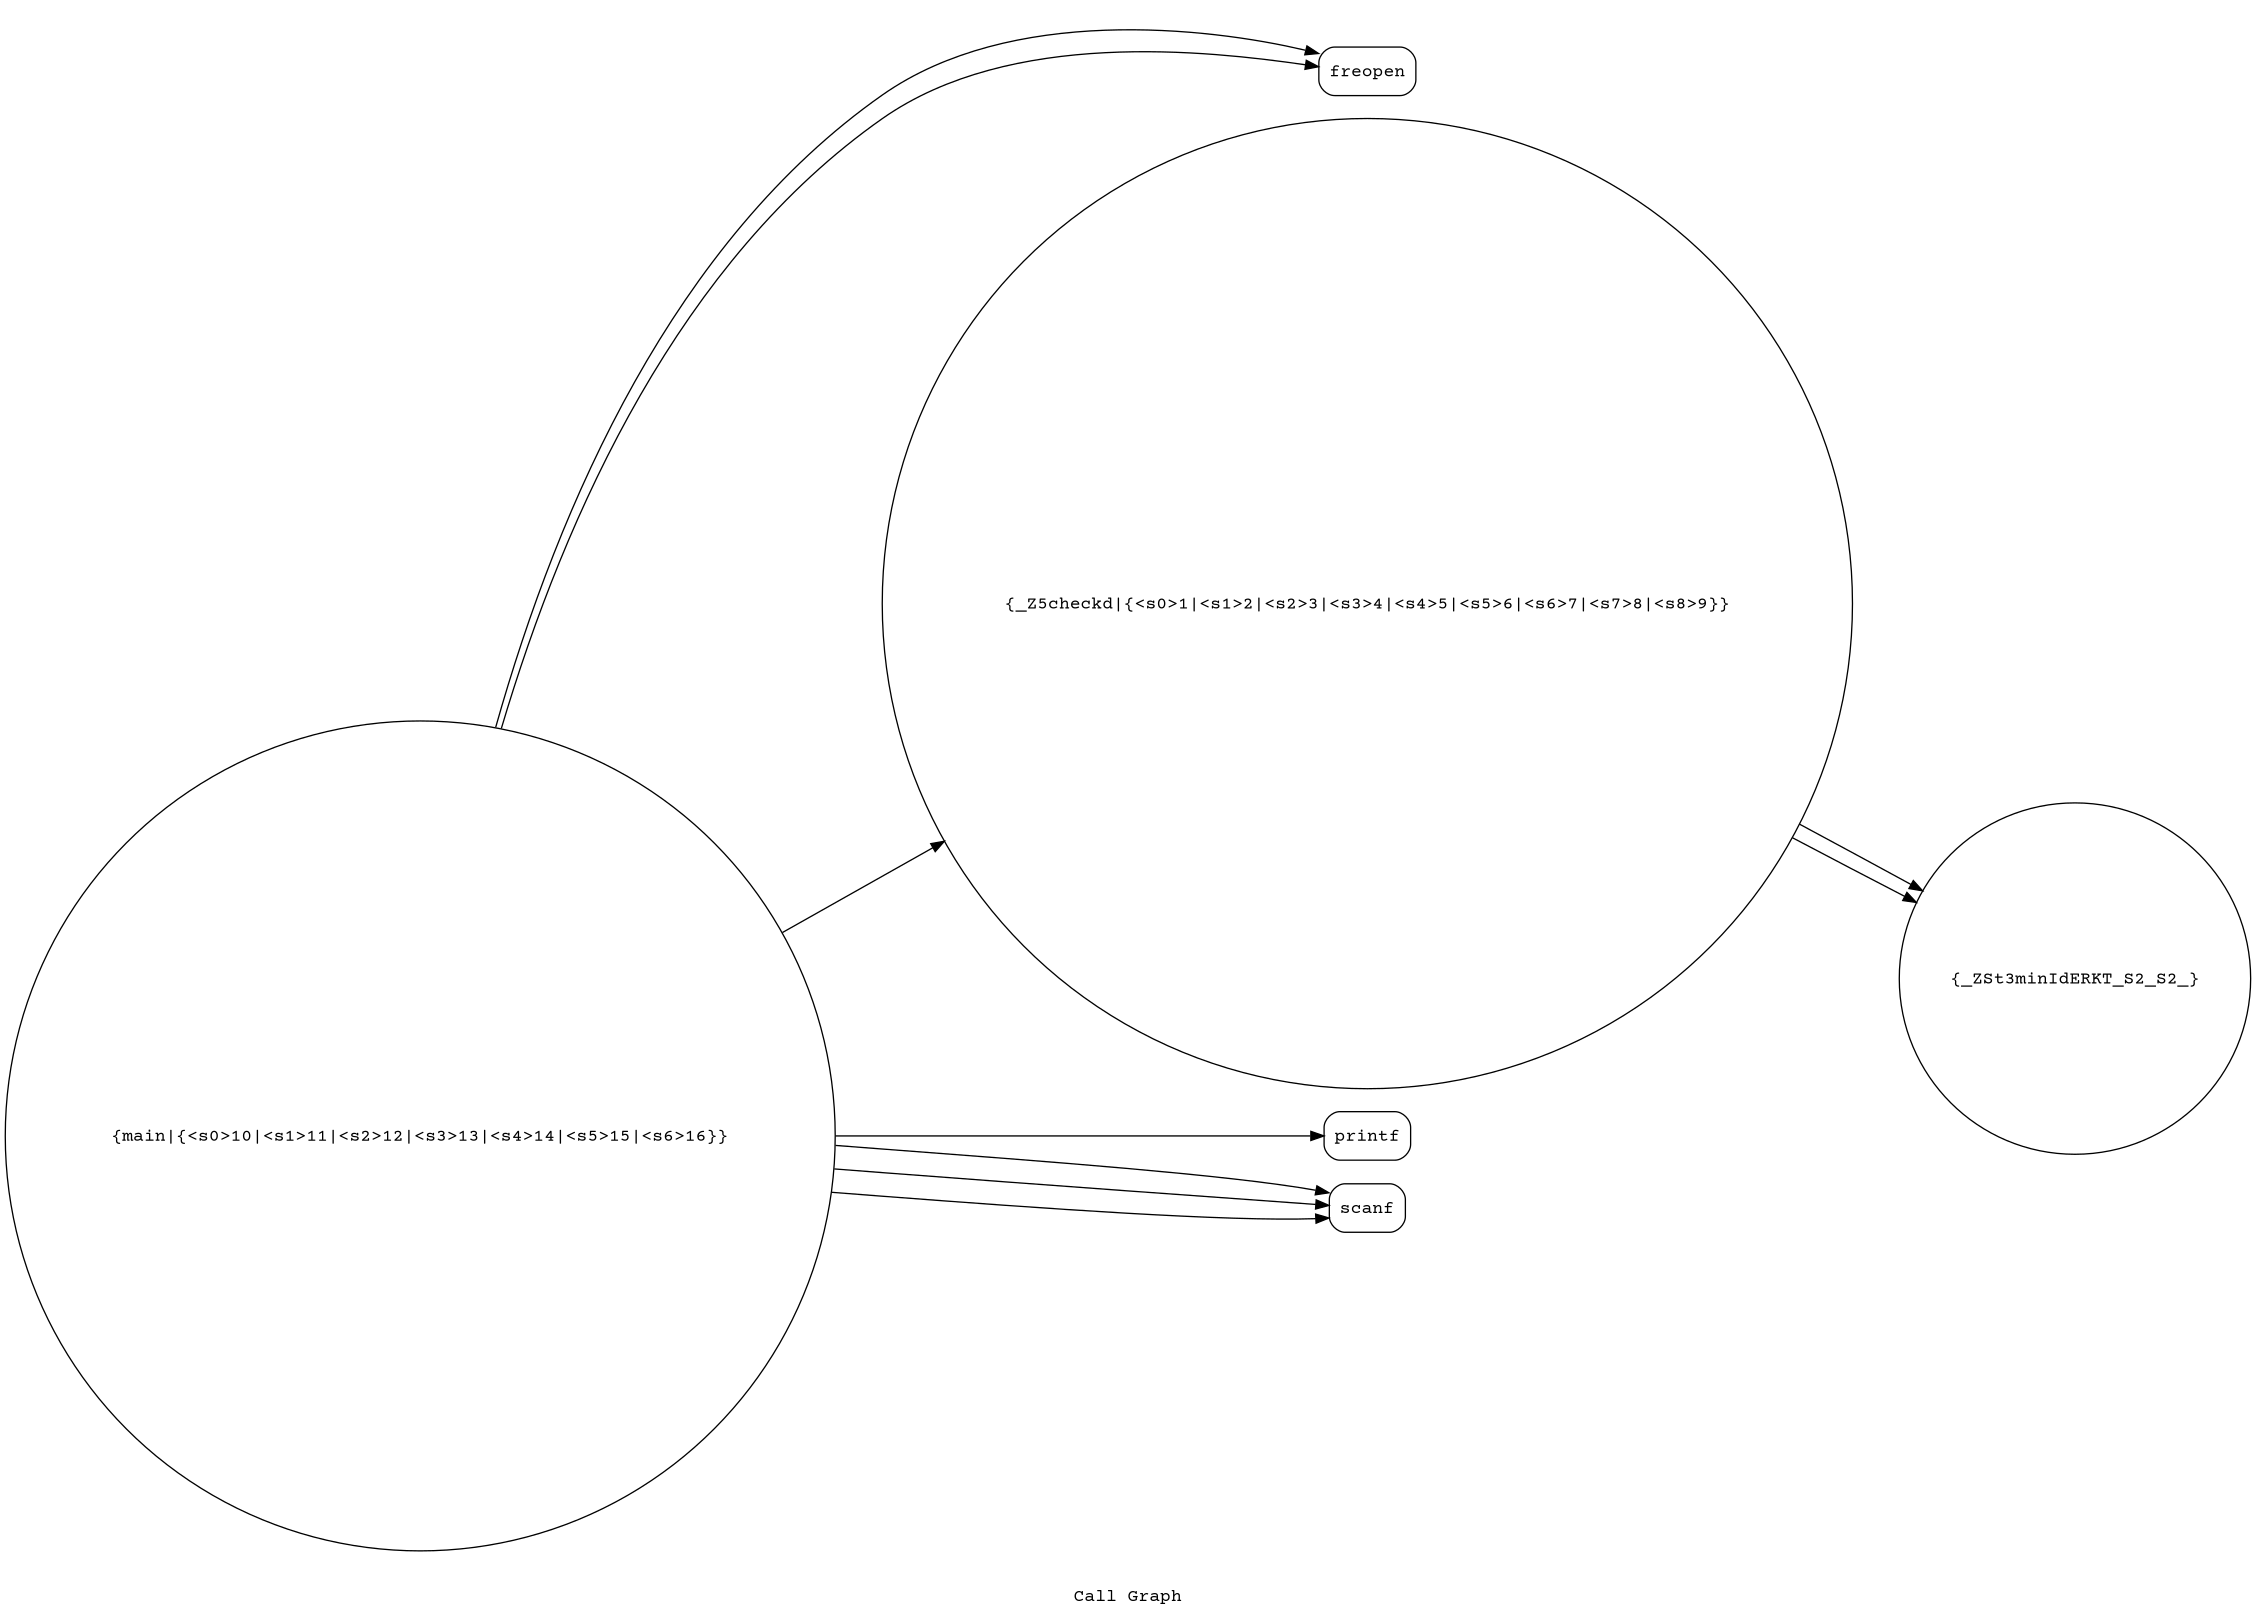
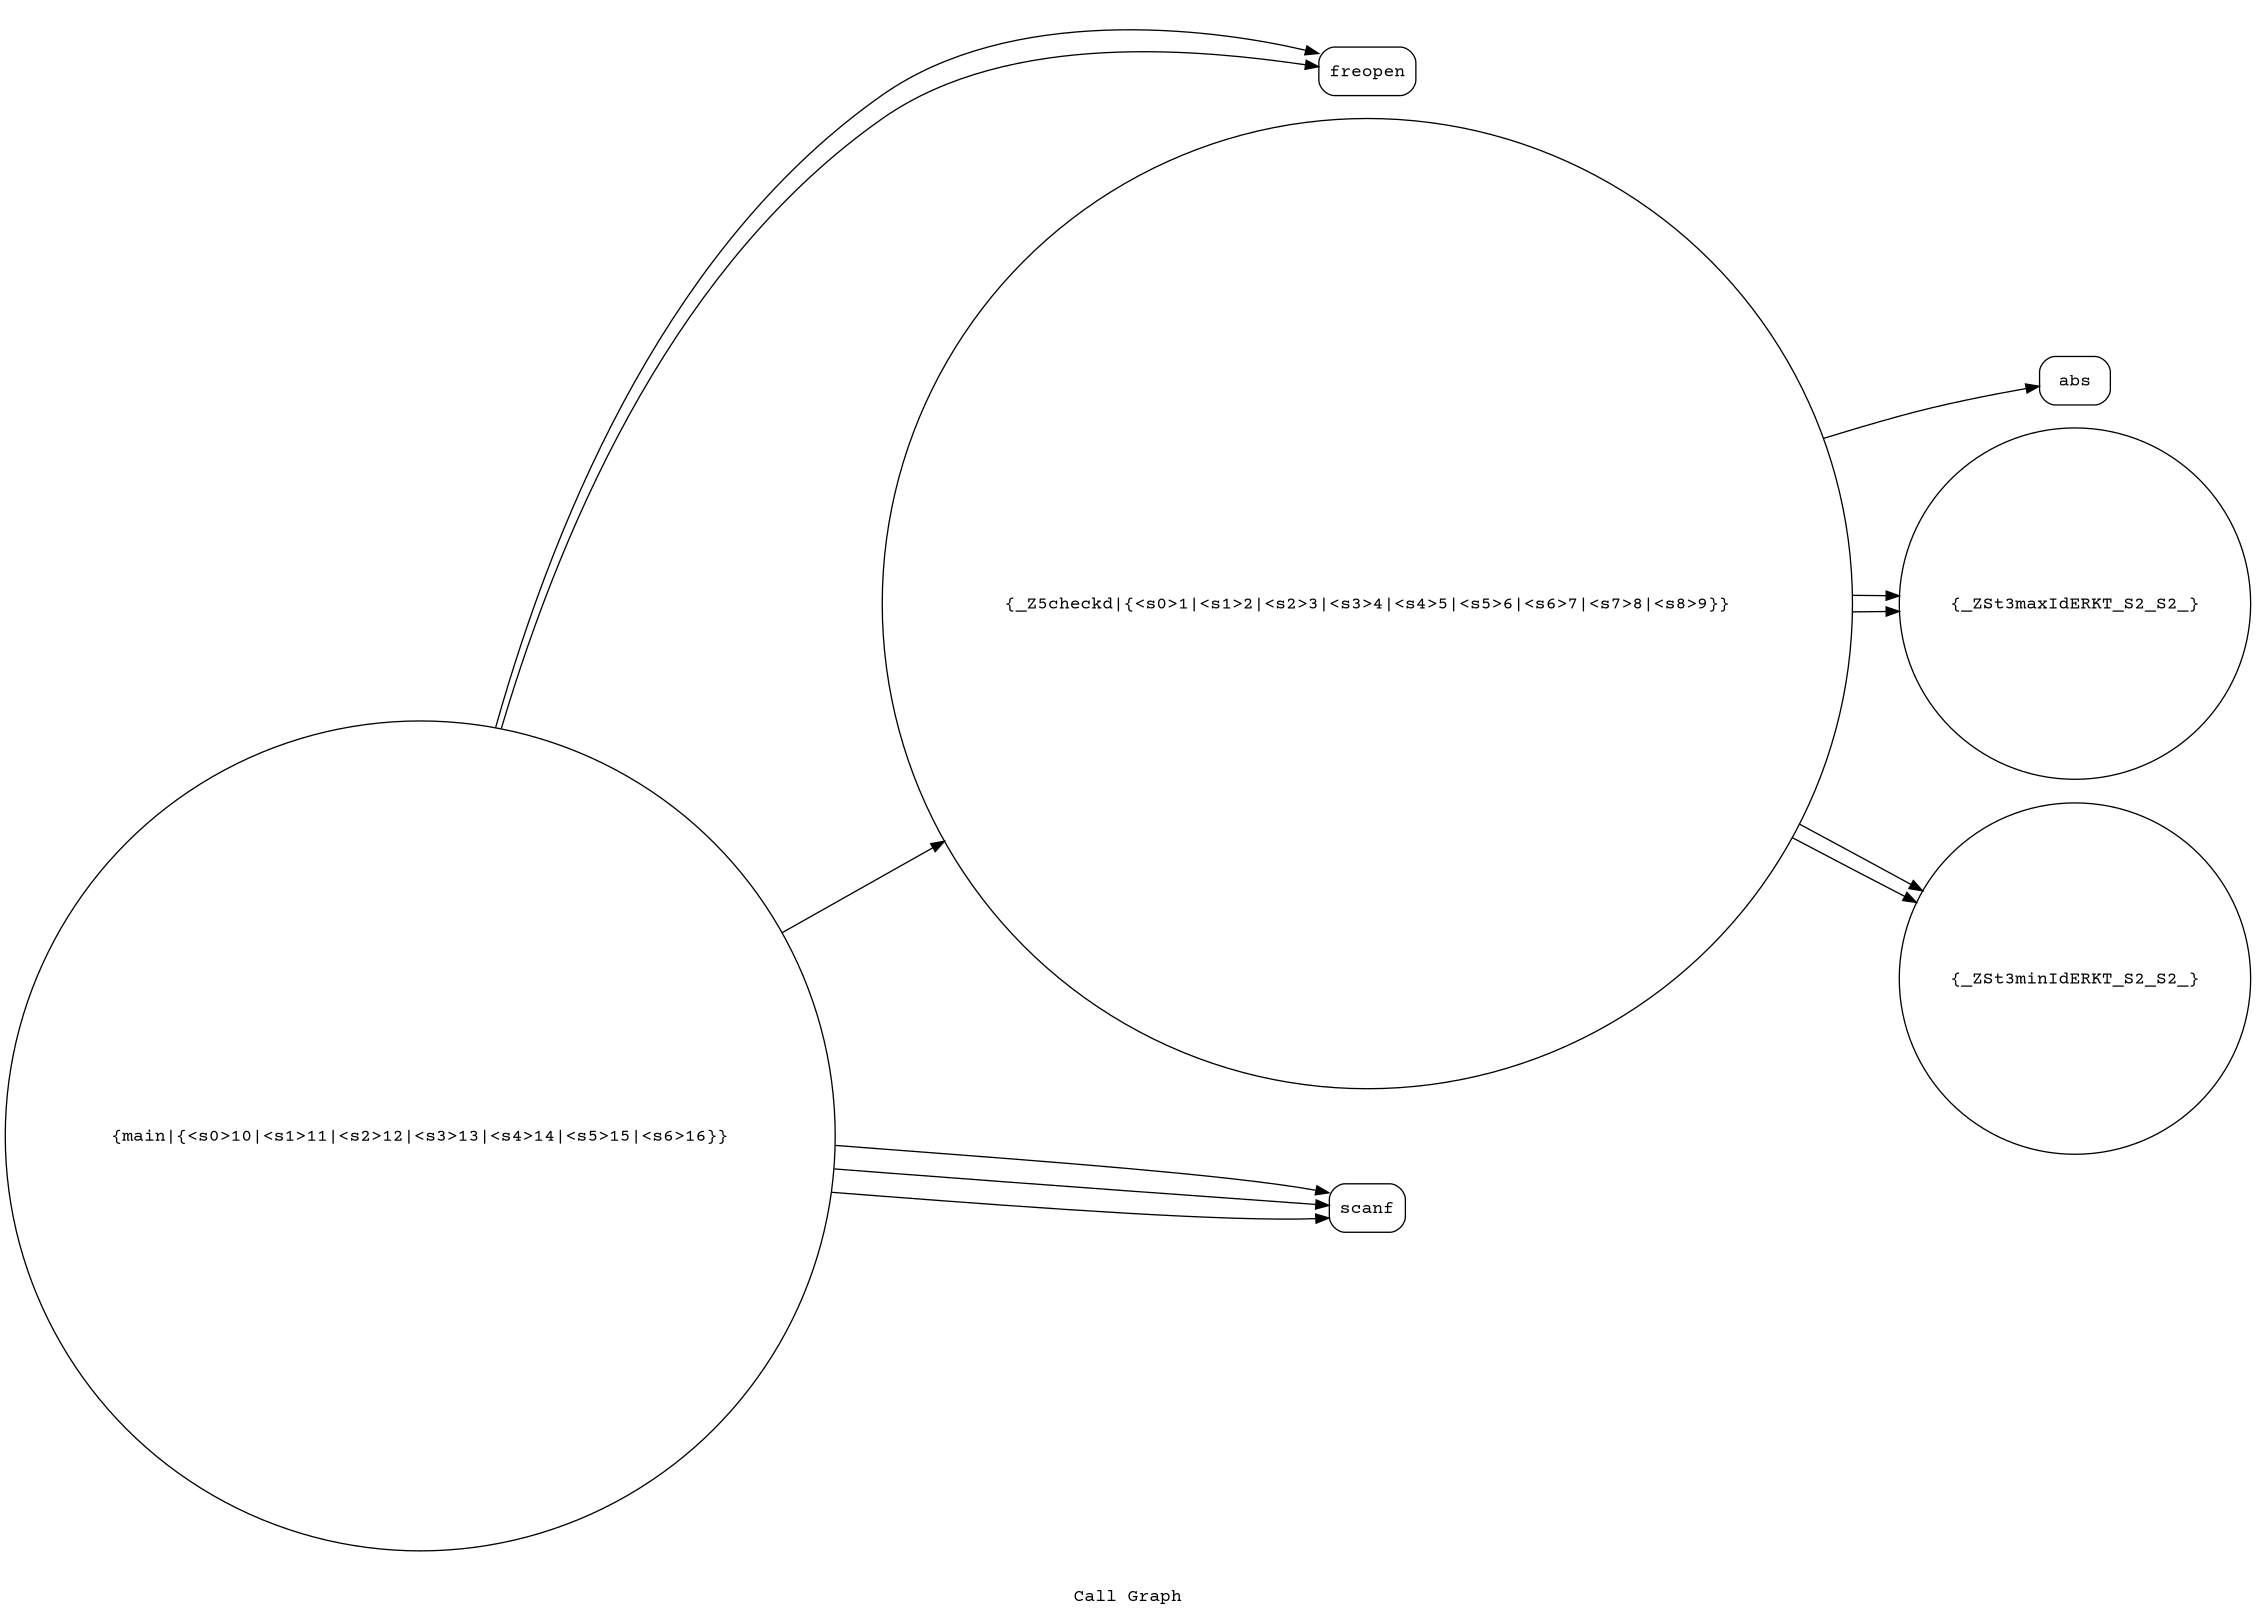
none -> (2075, 381)
none -> (2075, 604)
(1367, 1136) -> none
